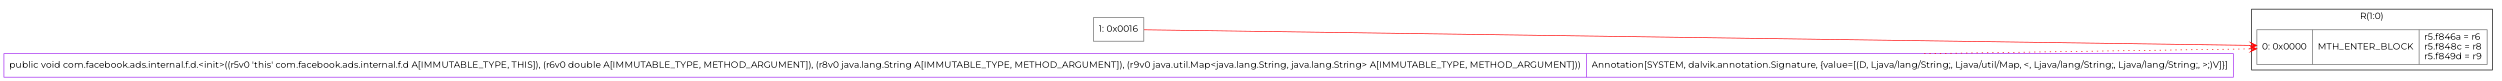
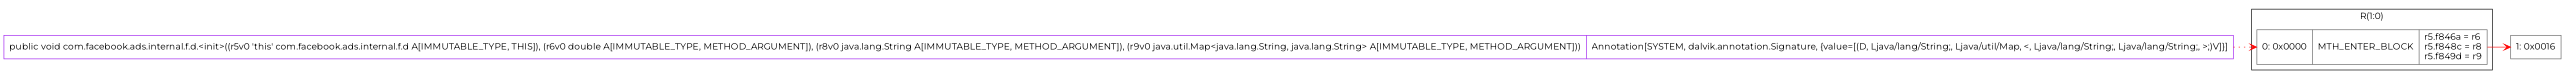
(1697, 38) -> (2497, 47)
